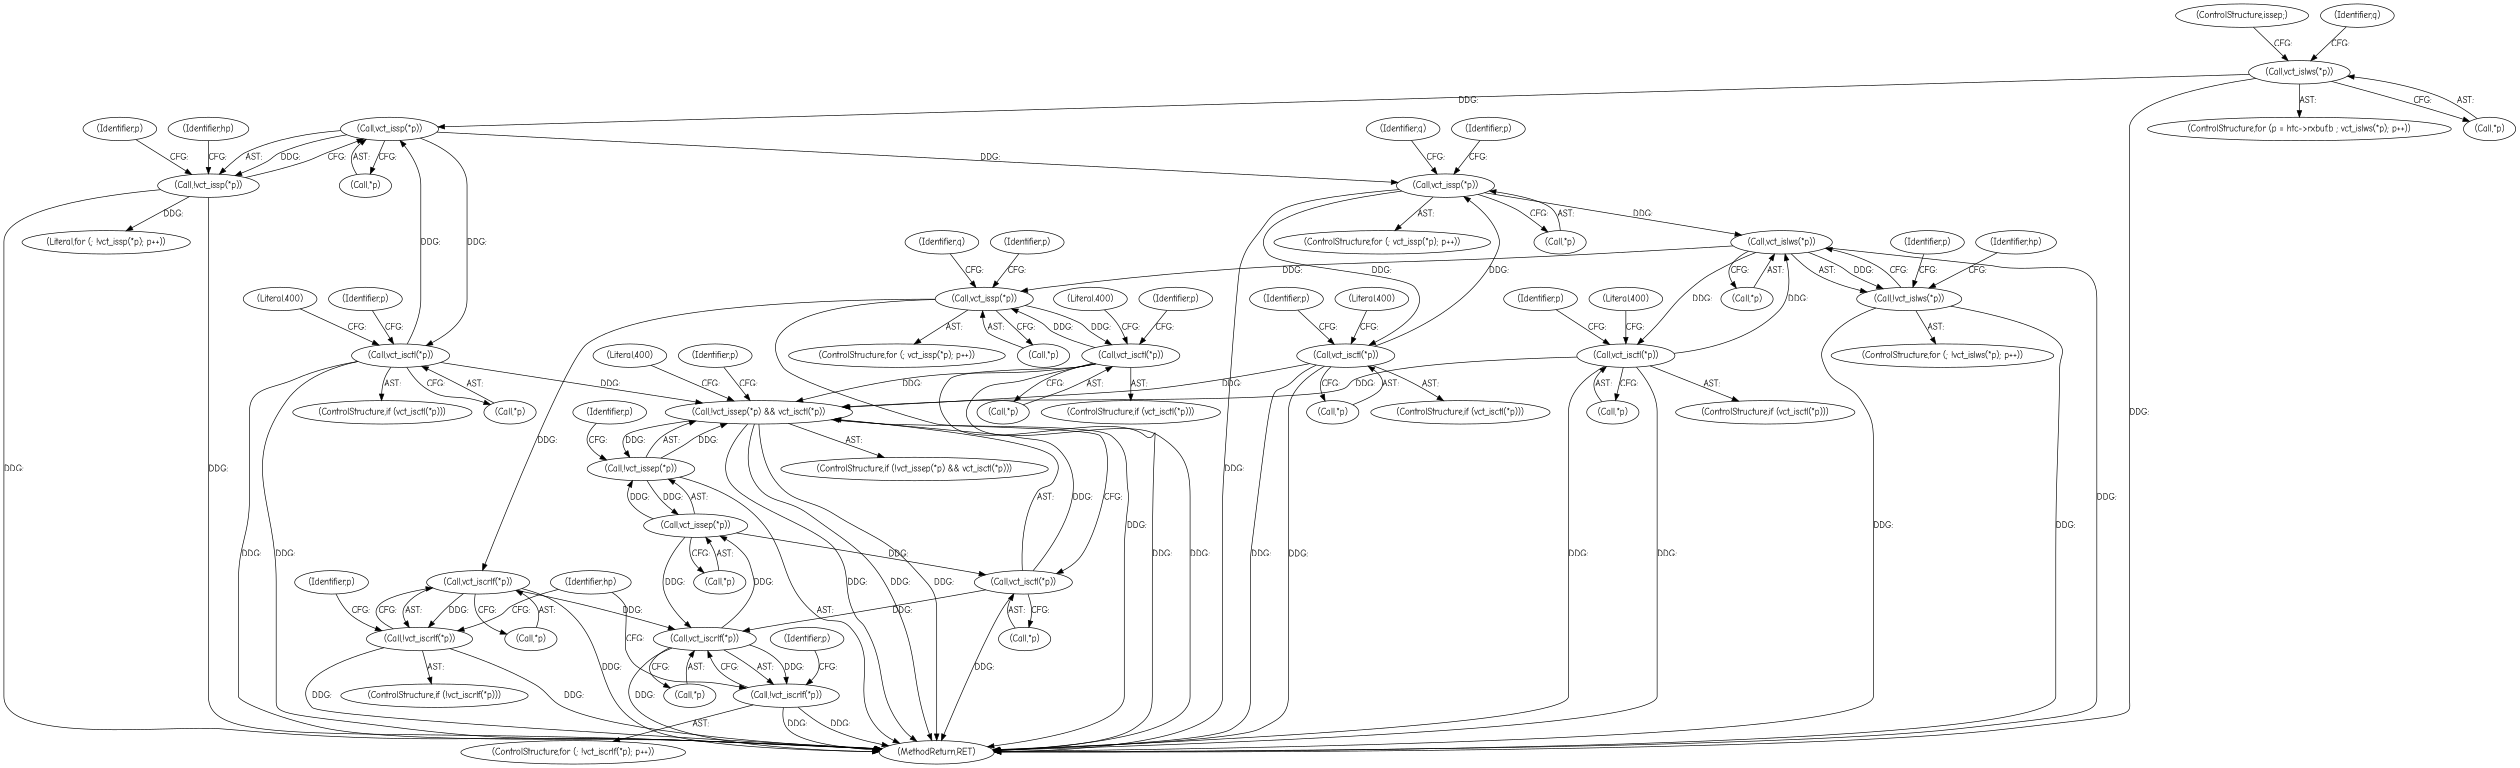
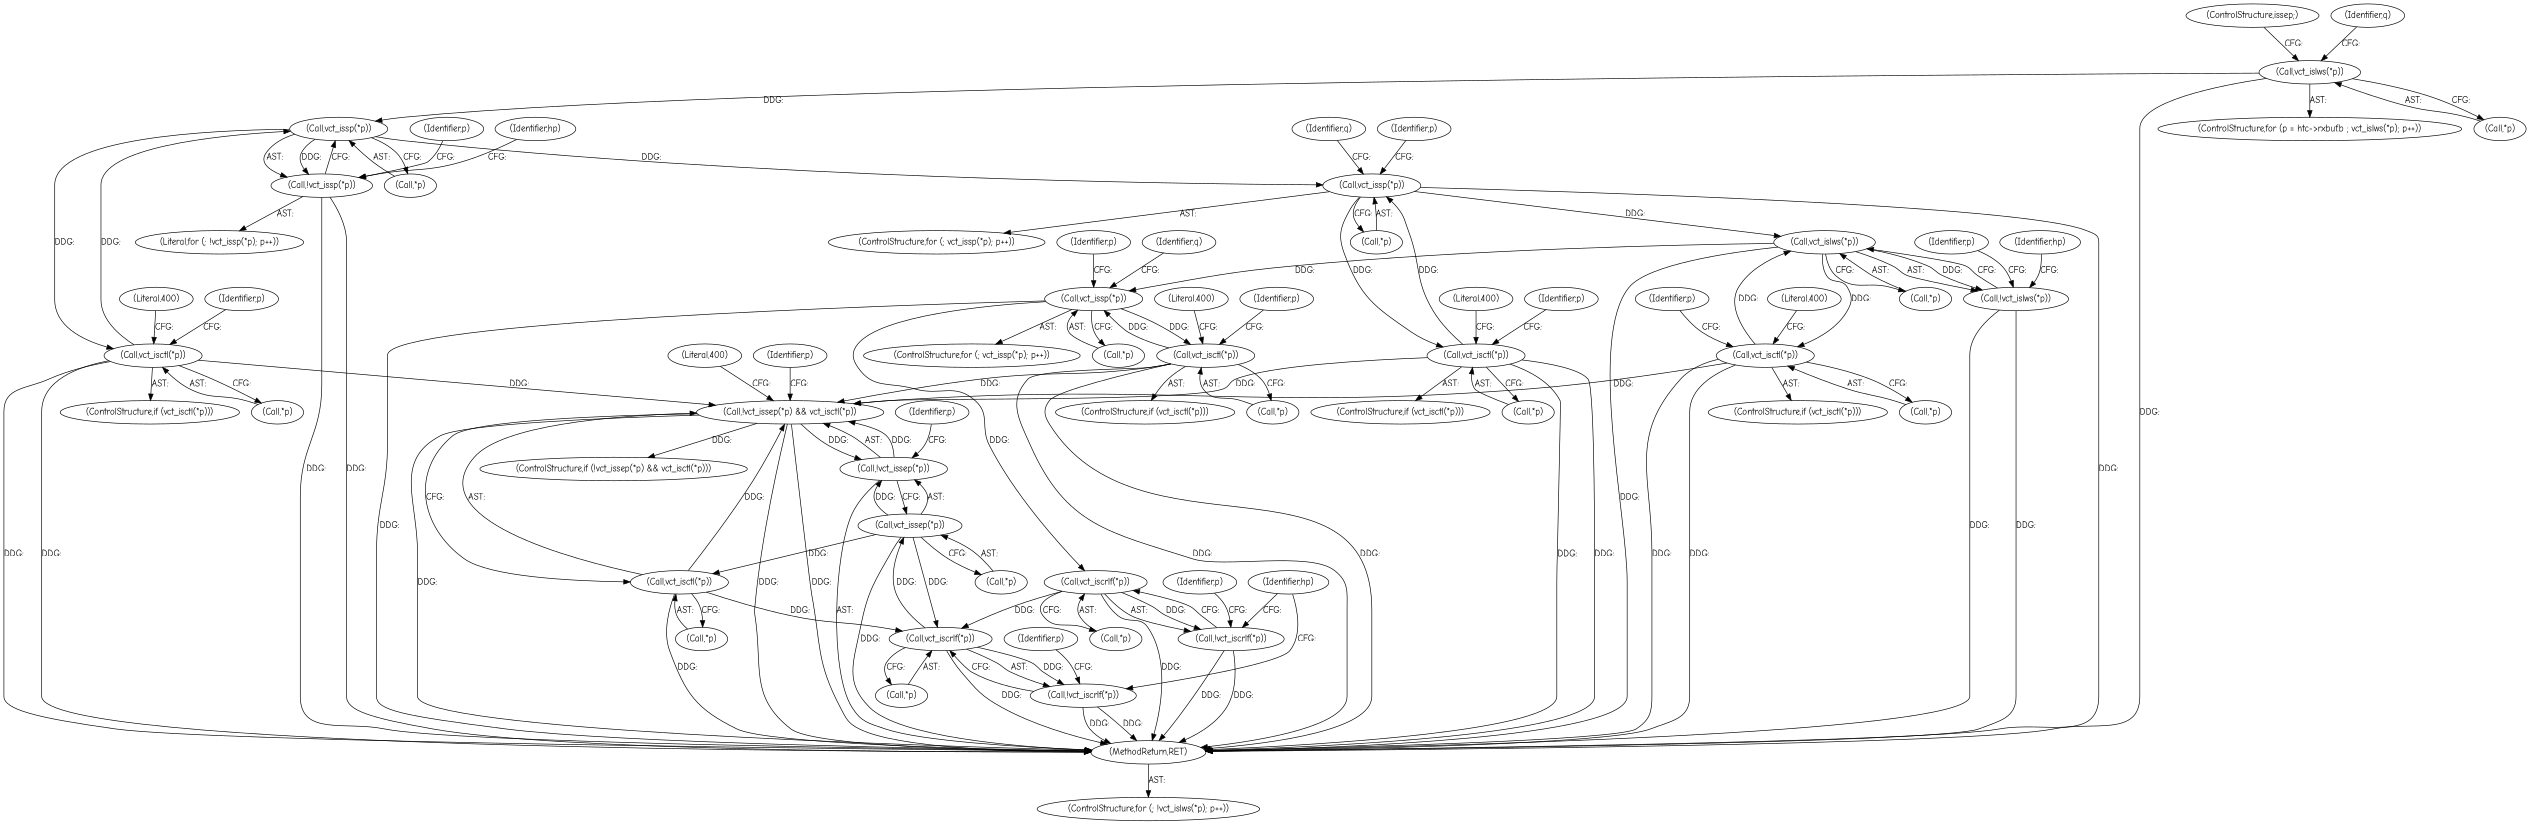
(175, 214) -> (287, 214)
(1924, 324) -> (1148, 777)
(856, 441) -> (723, 441)
(675, 497) -> (913, 497)
(434, 696) -> none
none -> (885, 718)
(573, 752) -> none
